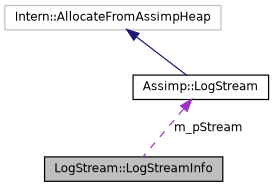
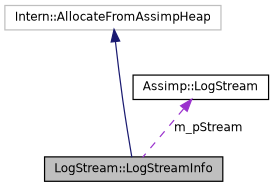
(162, 56) -> (123, 100)
